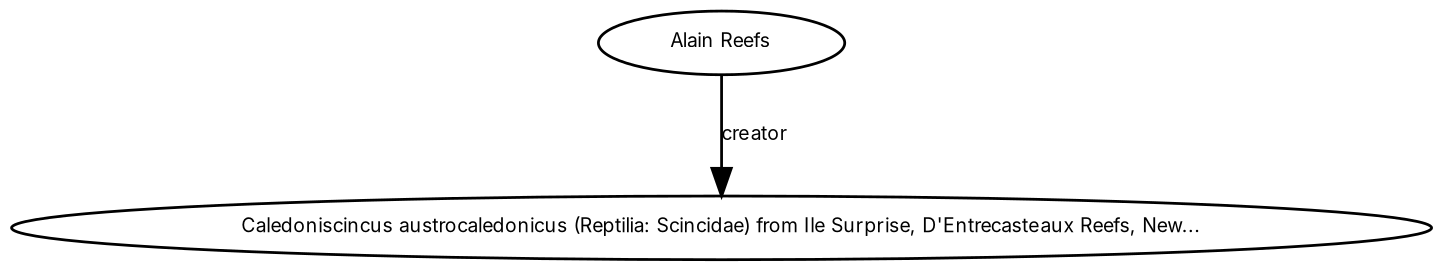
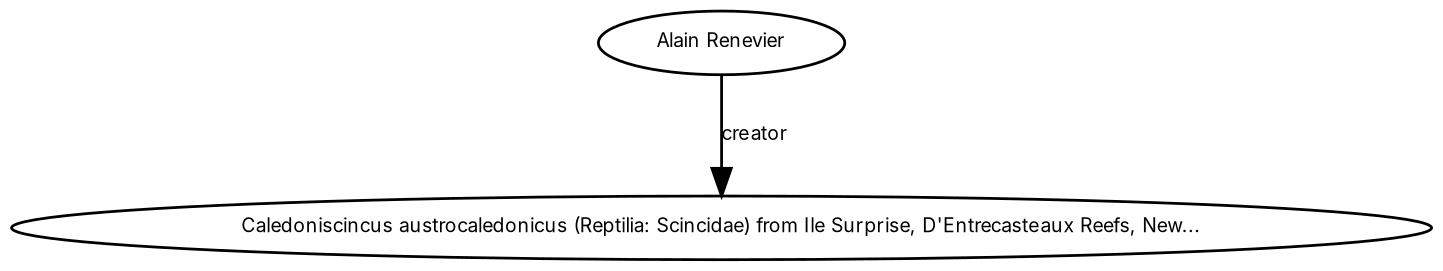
(722, 43) -> (722, 43)
